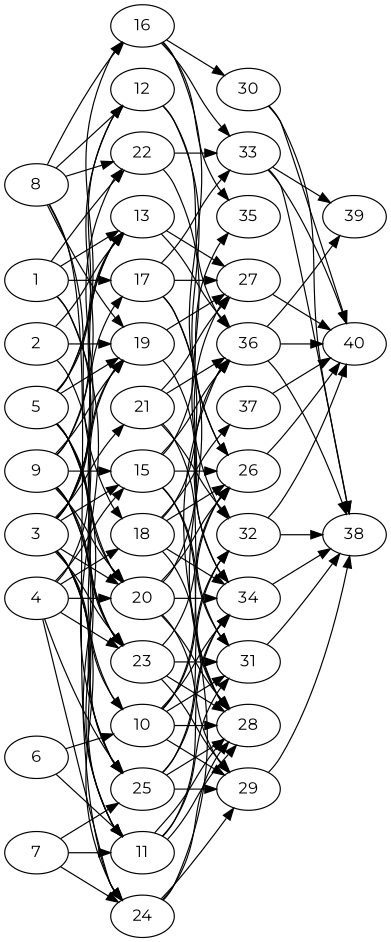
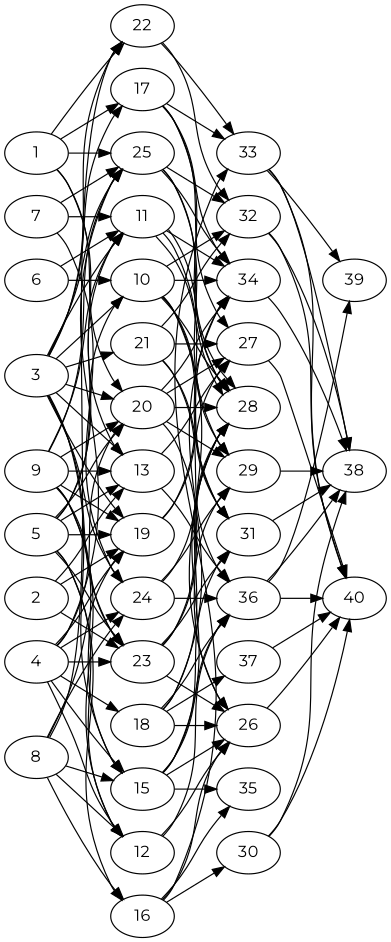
(83, 357) -> (78, 770)
none -> (79, 751)
